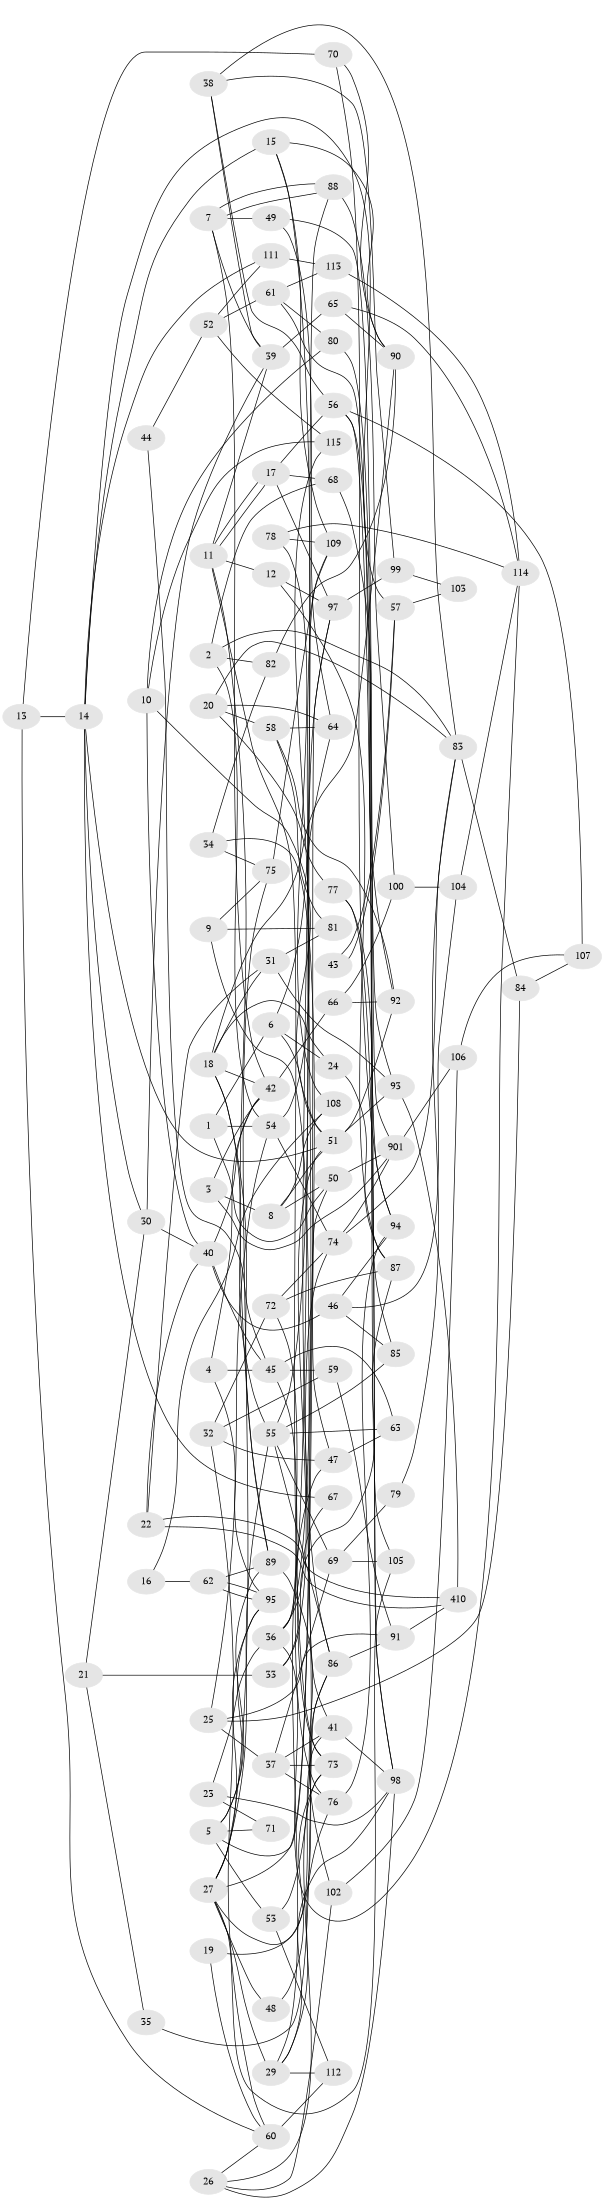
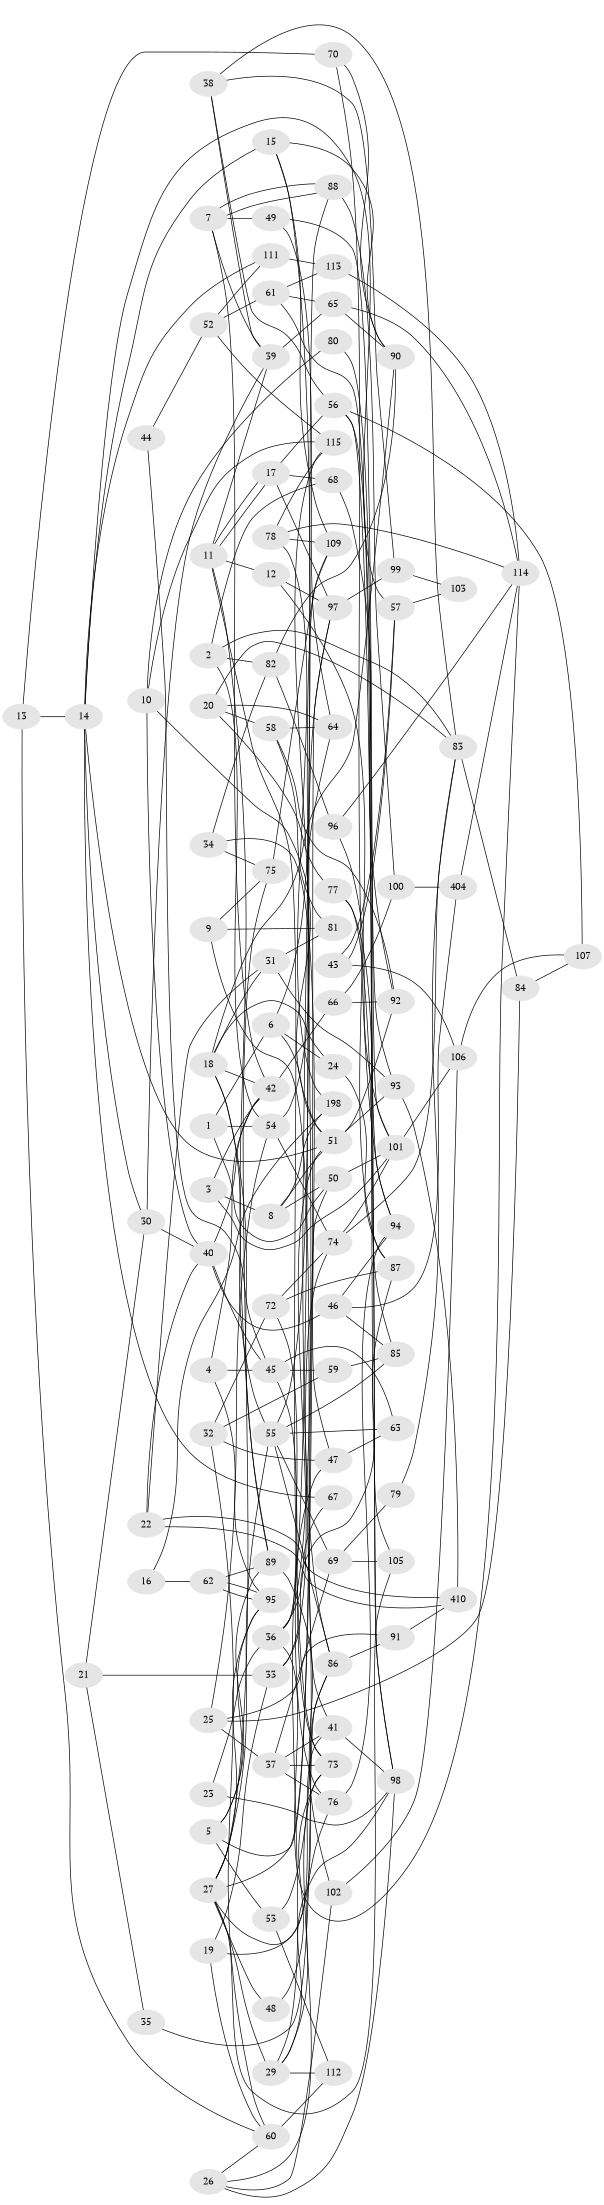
(296, 313) -> (302, 299)
none -> (300, 484)
none -> (333, 827)
(458, 887) -> (458, 887)
none -> (418, 986)
(333, 1104) -> (333, 1104)
(396, 1148) -> (396, 1148)
(360, 1486) -> (358, 1364)
none -> (243, 1814)
(271, 1829) -> none
